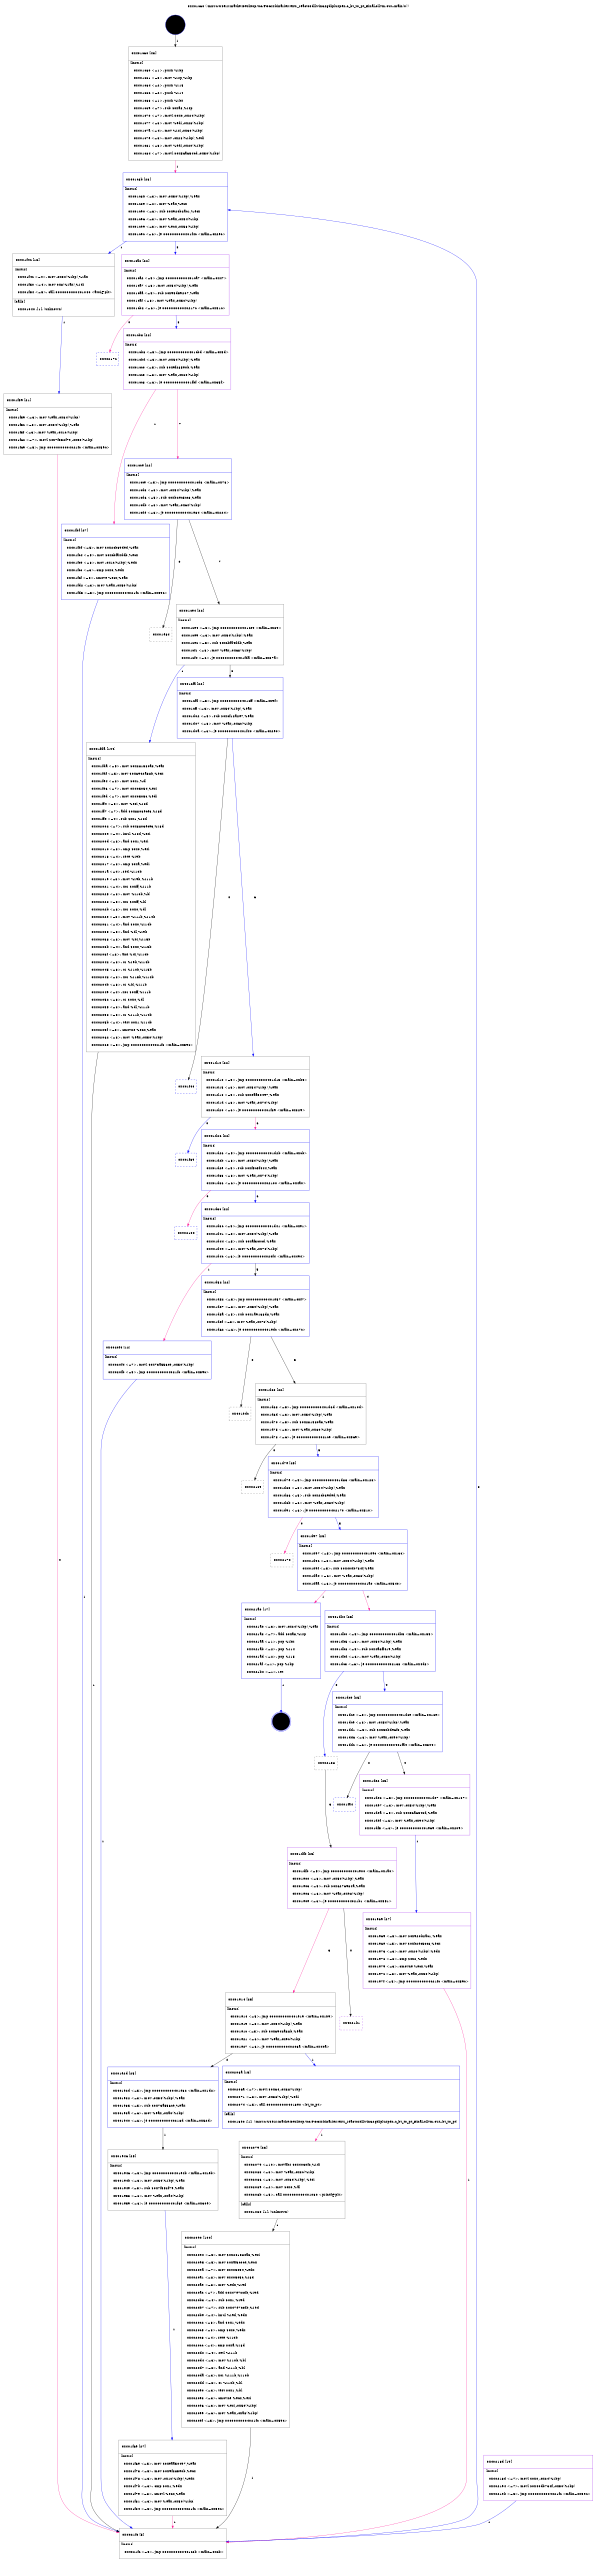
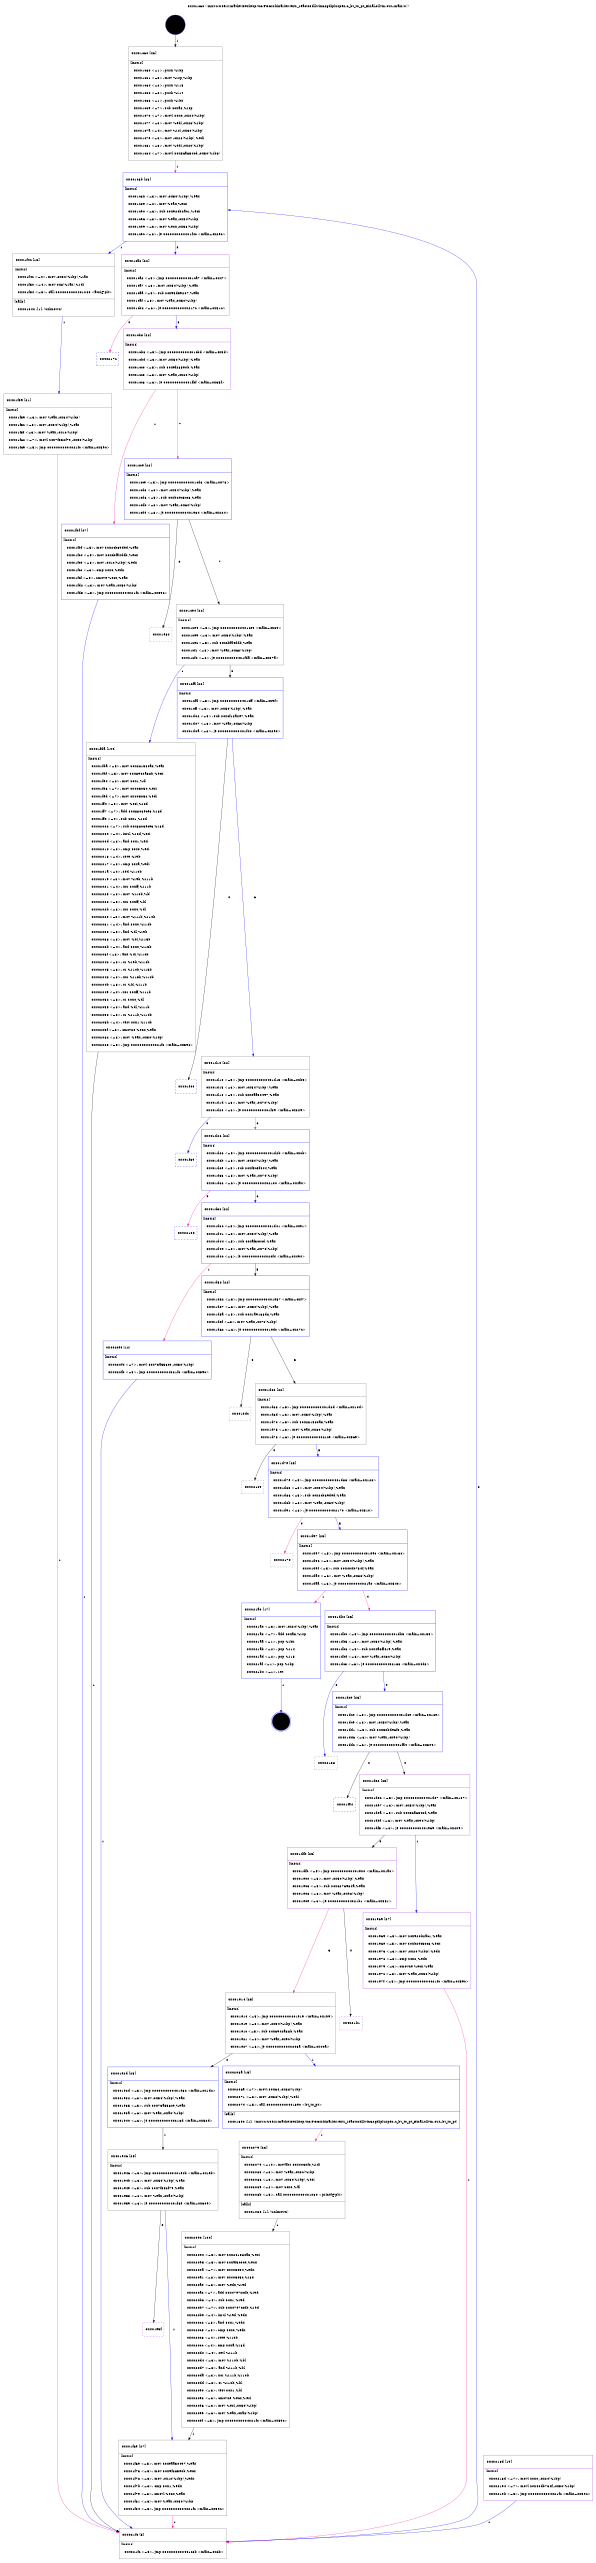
(59, 1560) -> (59, 1560)
(325, 1808) -> (379, 1841)
none -> (153, 2330)
(244, 2481) -> (192, 2433)
